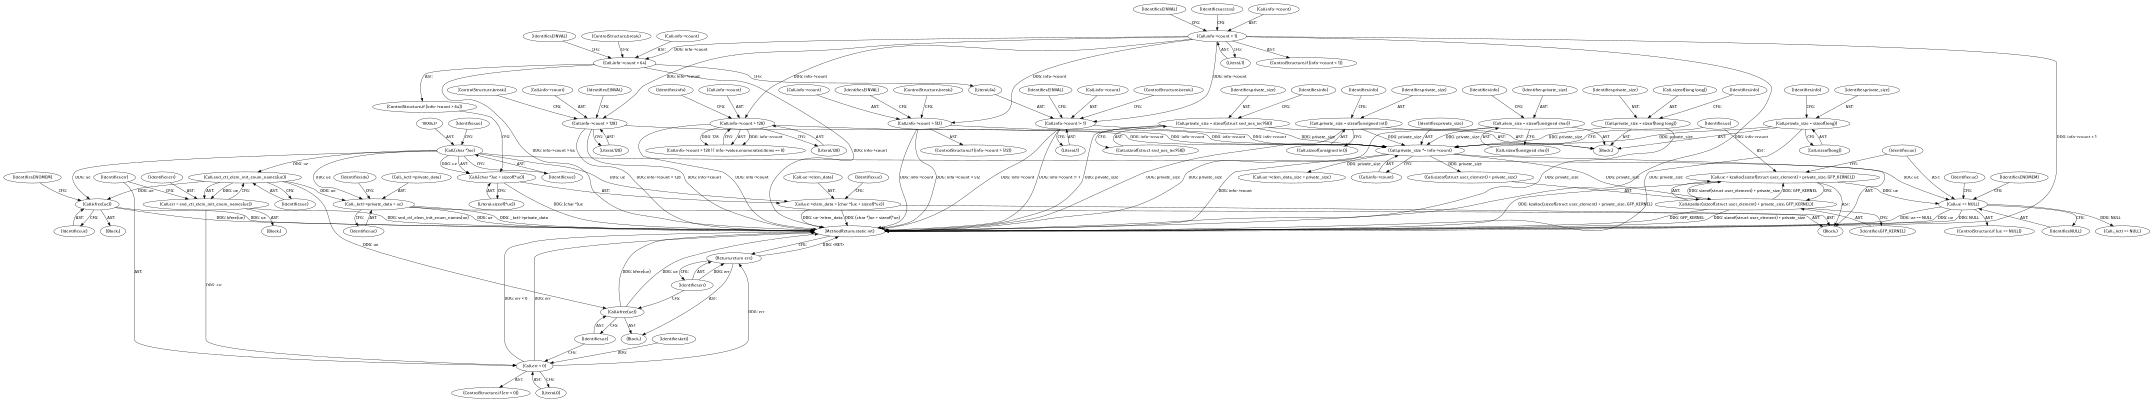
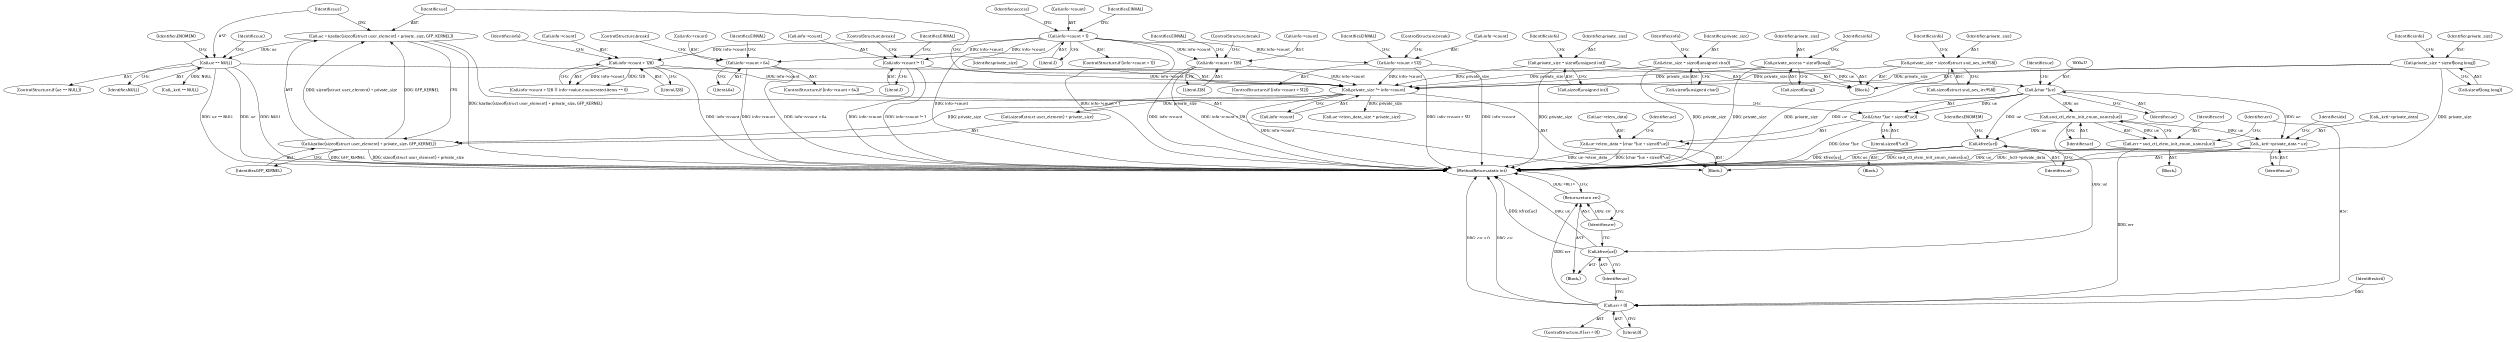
none -> (2457, 76)
(1023, 106) -> (732, 77)
(1807, 124) -> (1797, 63)
(1142, 161) -> (1176, 69)
